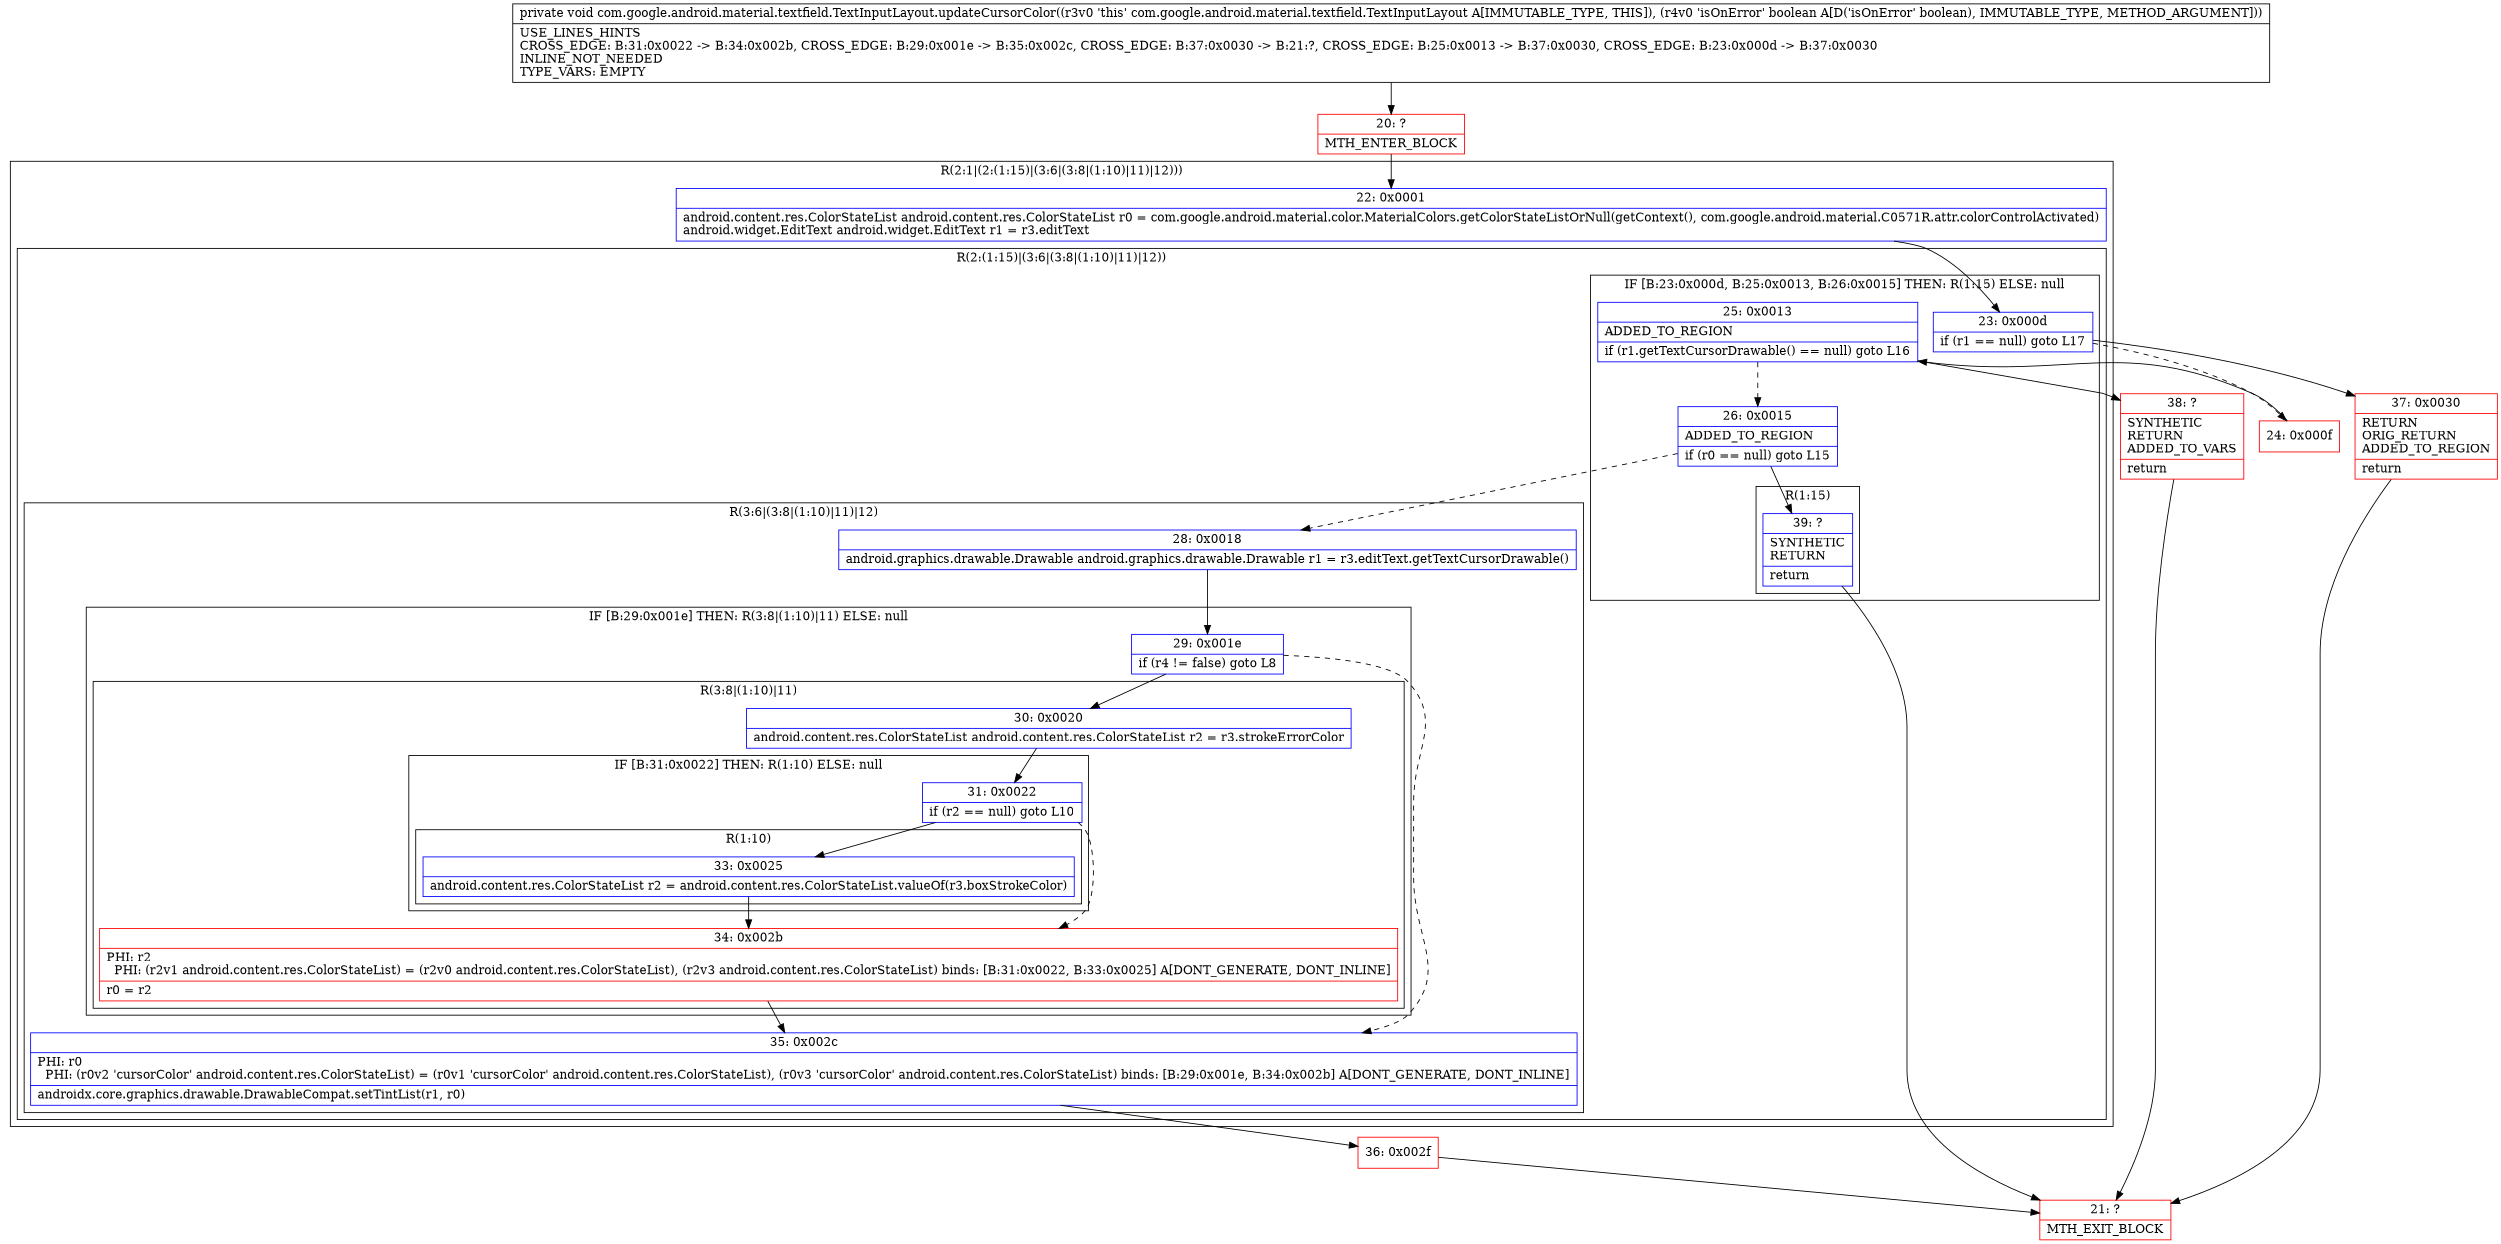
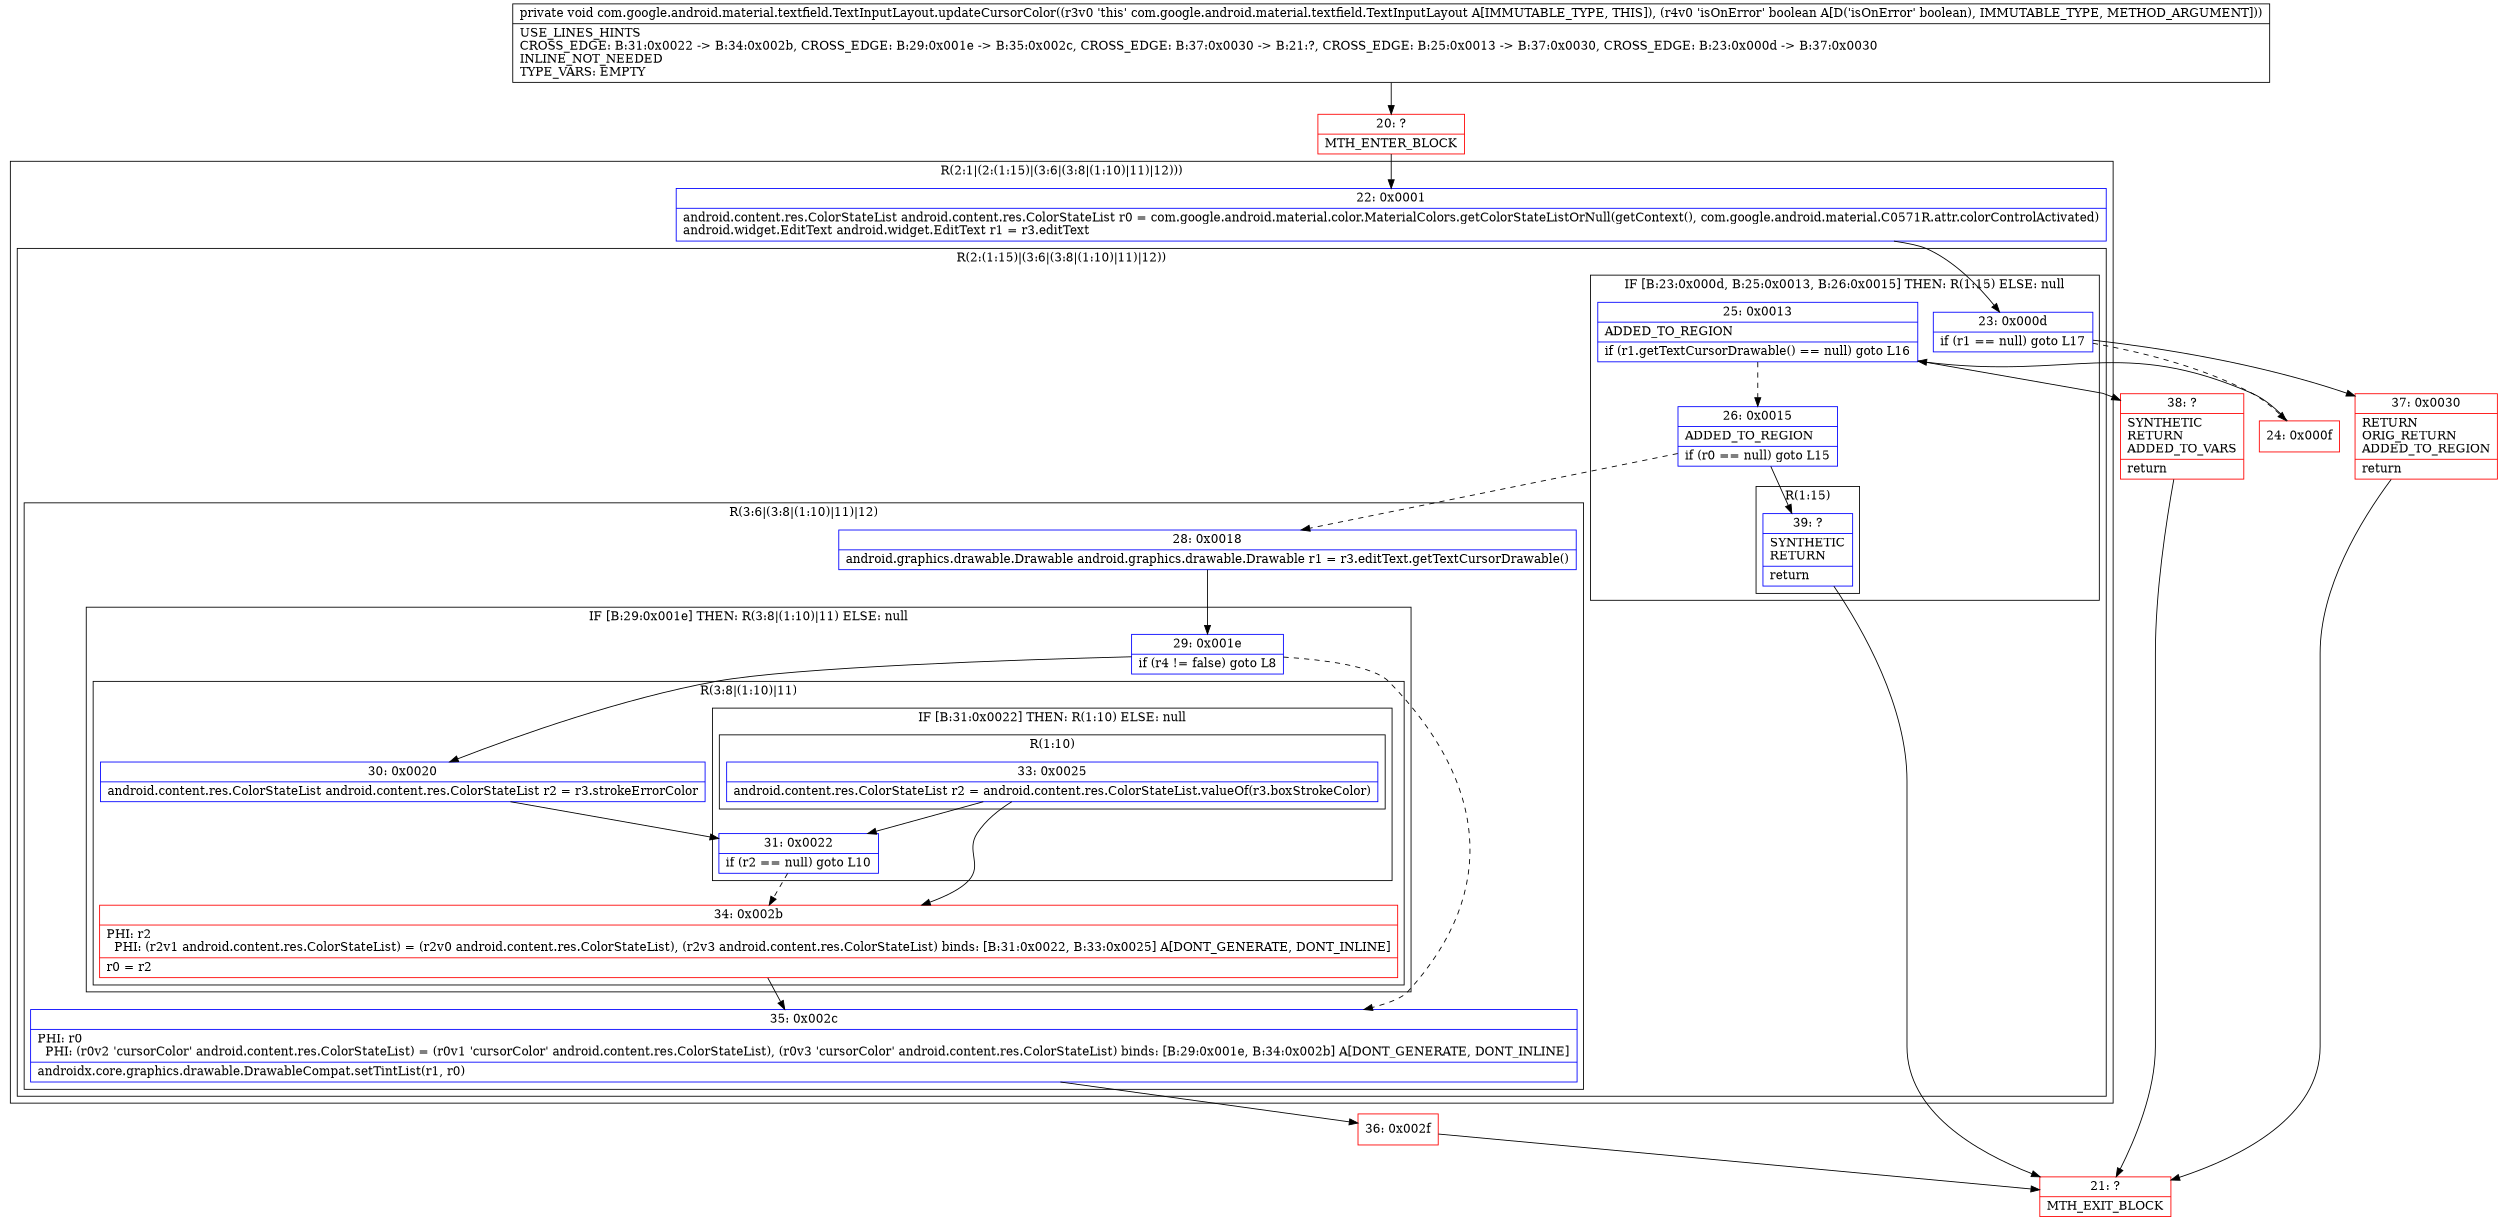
(880, 838) -> (930, 817)
